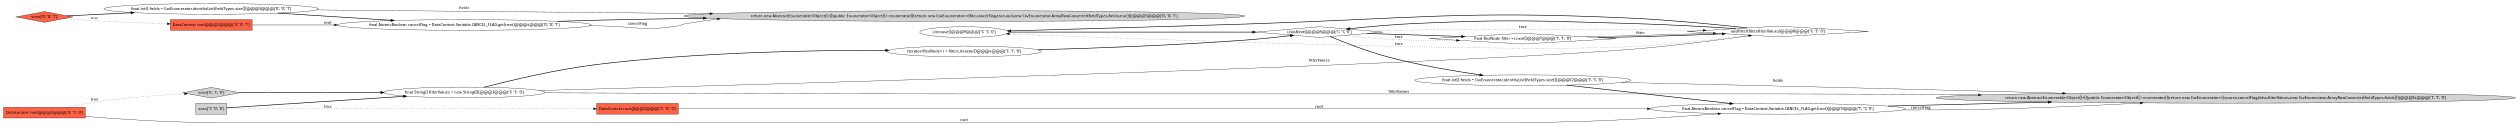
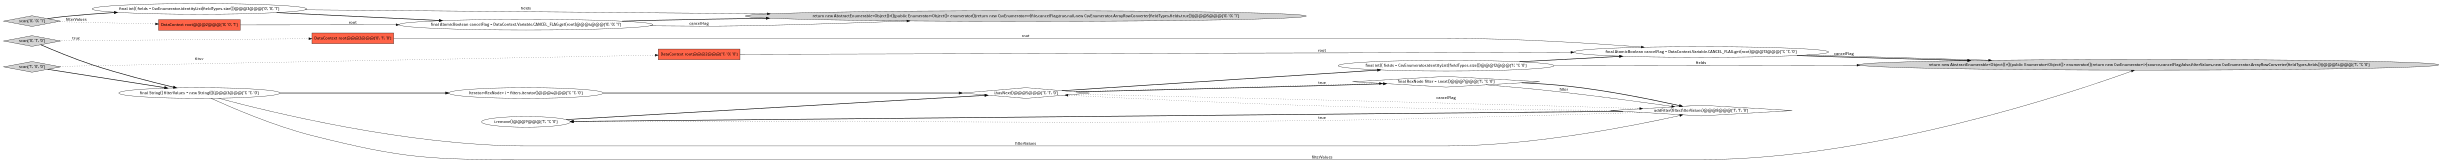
(44, 17) -> (32, 21)
(95, 18) -> (76, 20)
(1543, 21) -> (1341, 106)
(1523, 27) -> (1446, 98)
(126, 98) -> (184, 40)
(328, 107) -> (199, 59)
(211, 109) -> (32, 67)
